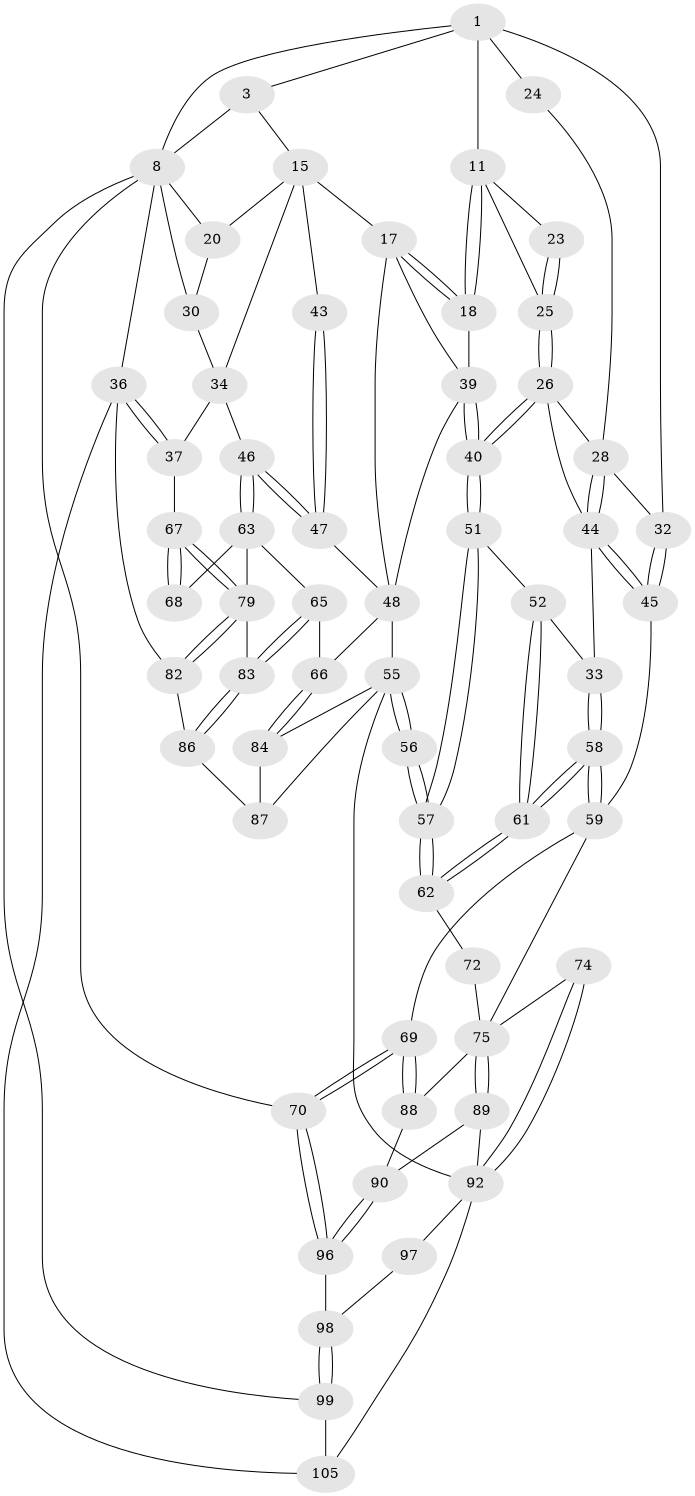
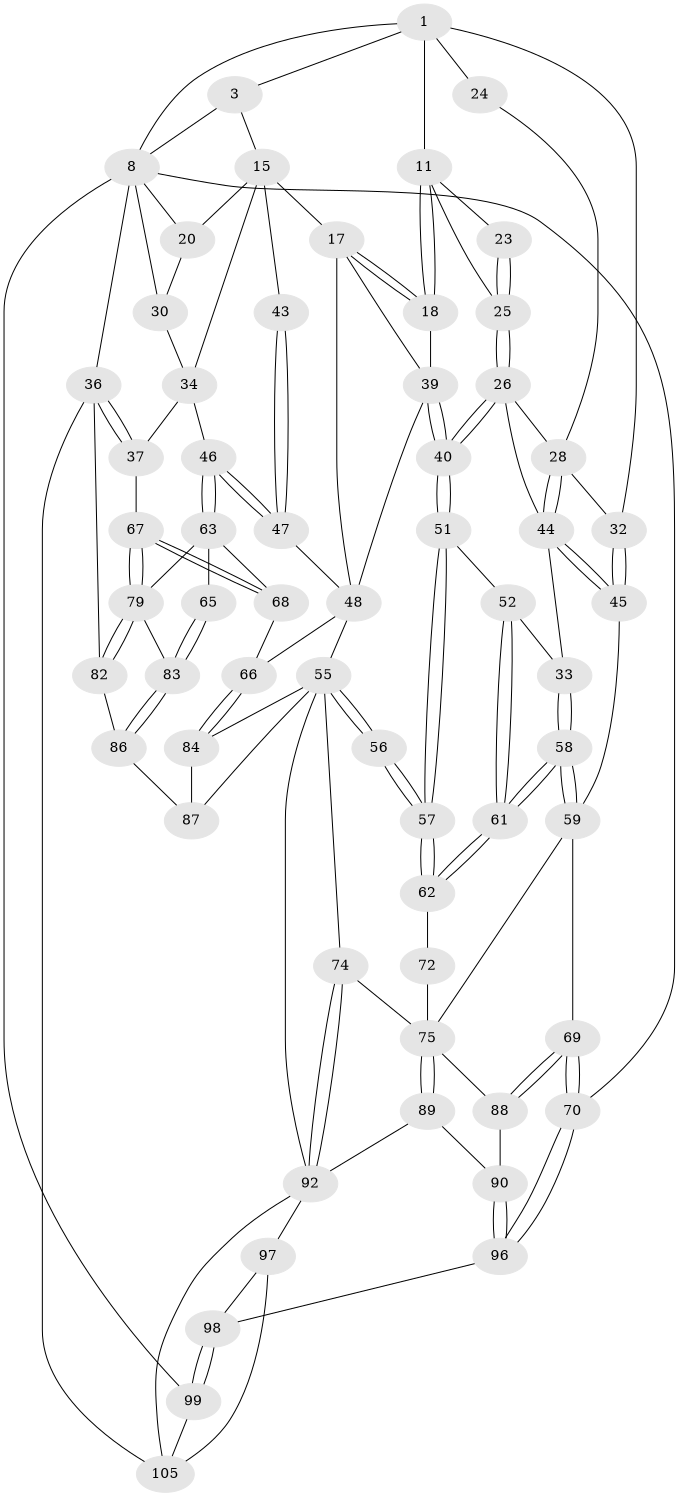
(320, 639) -> (265, 639)
none -> (332, 821)
none -> (249, 1379)
